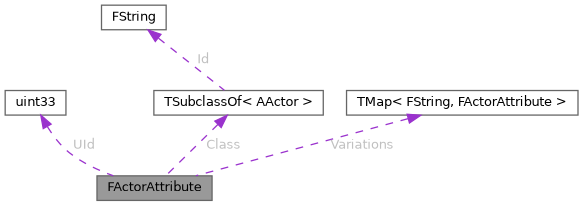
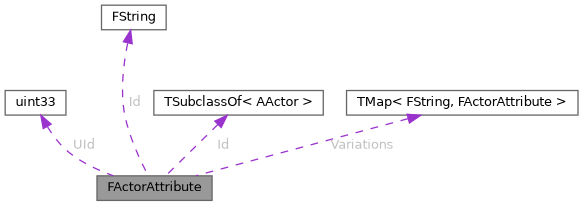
(191, 64) -> (124, 112)
(222, 145) -> (222, 145)
